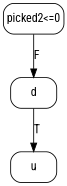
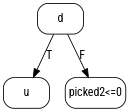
(34, 52) -> (76, 52)
